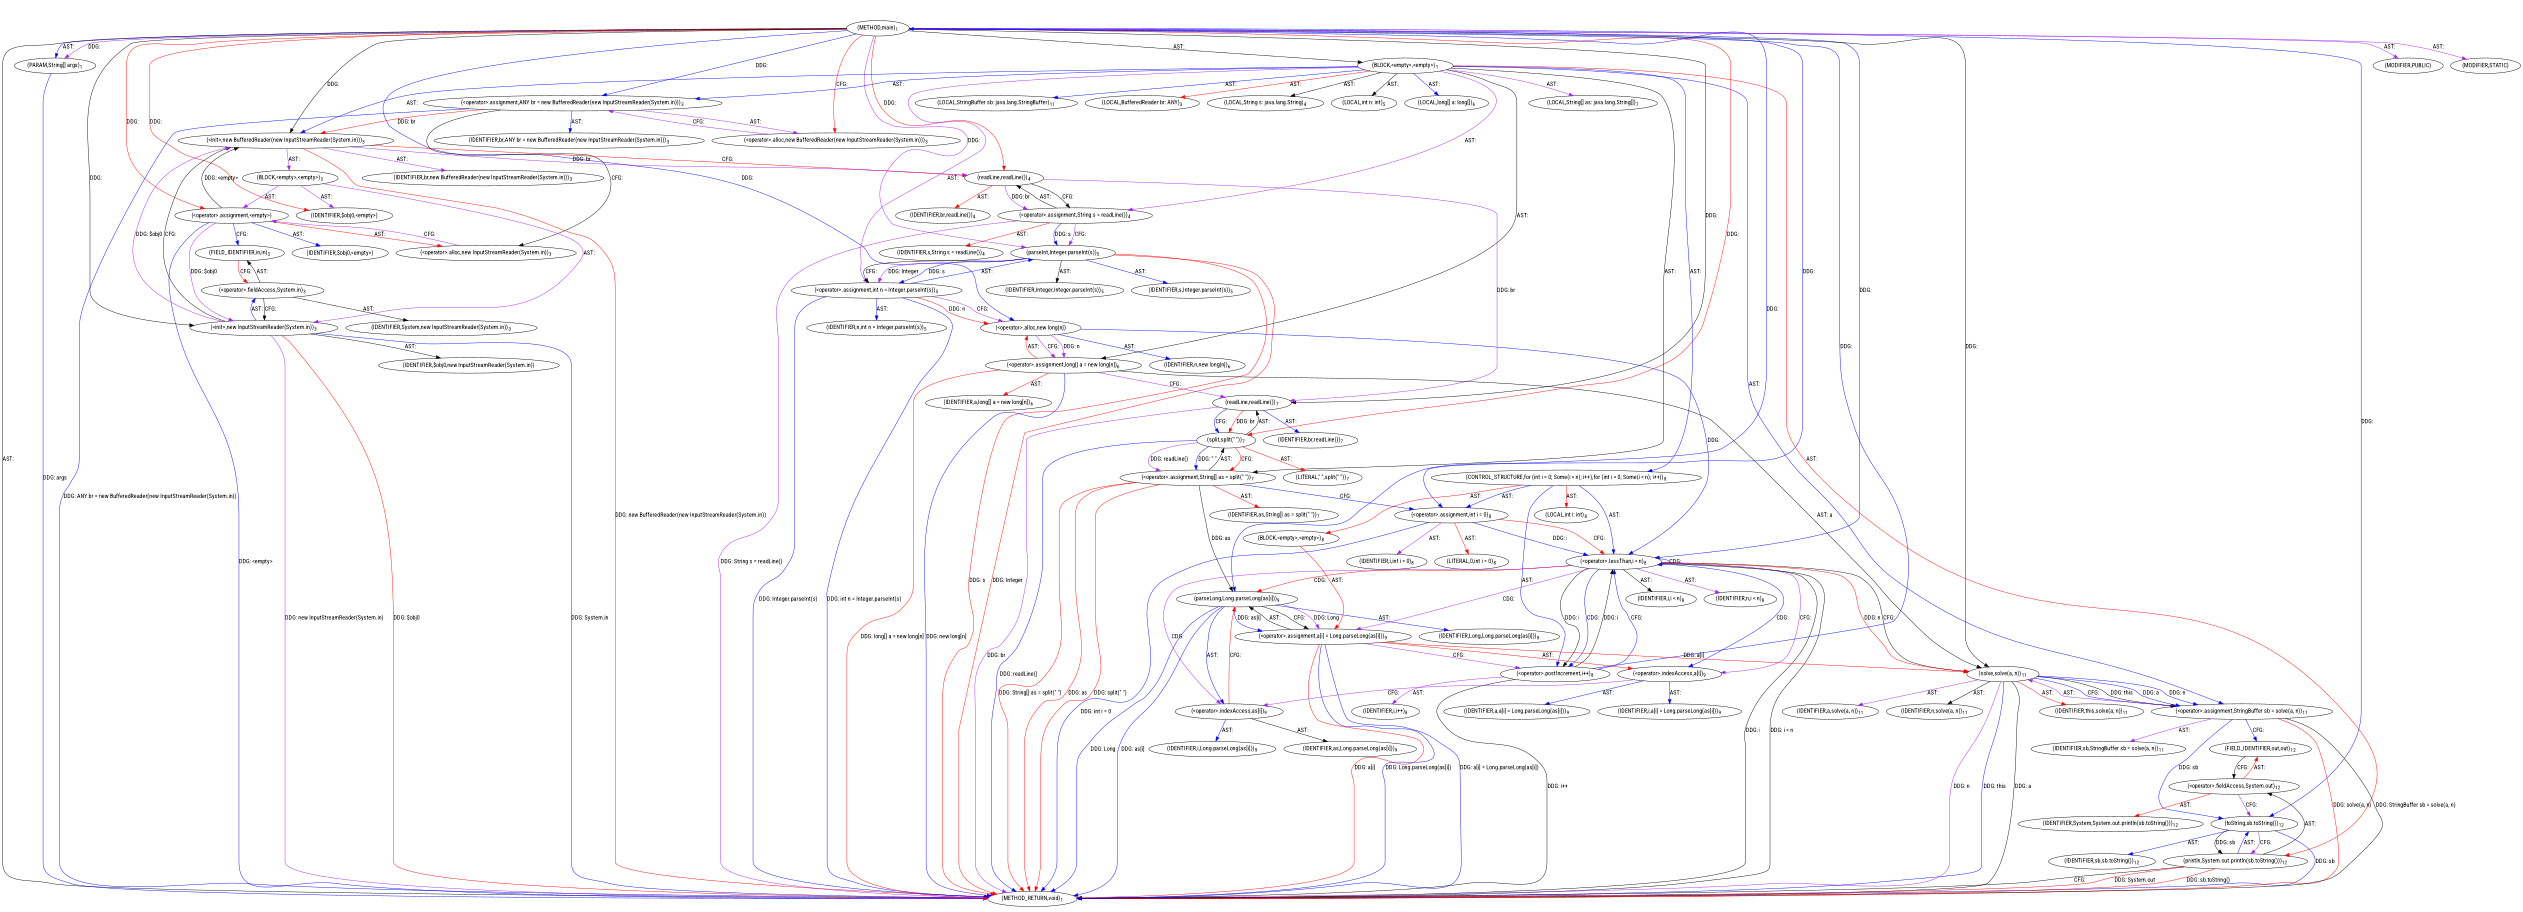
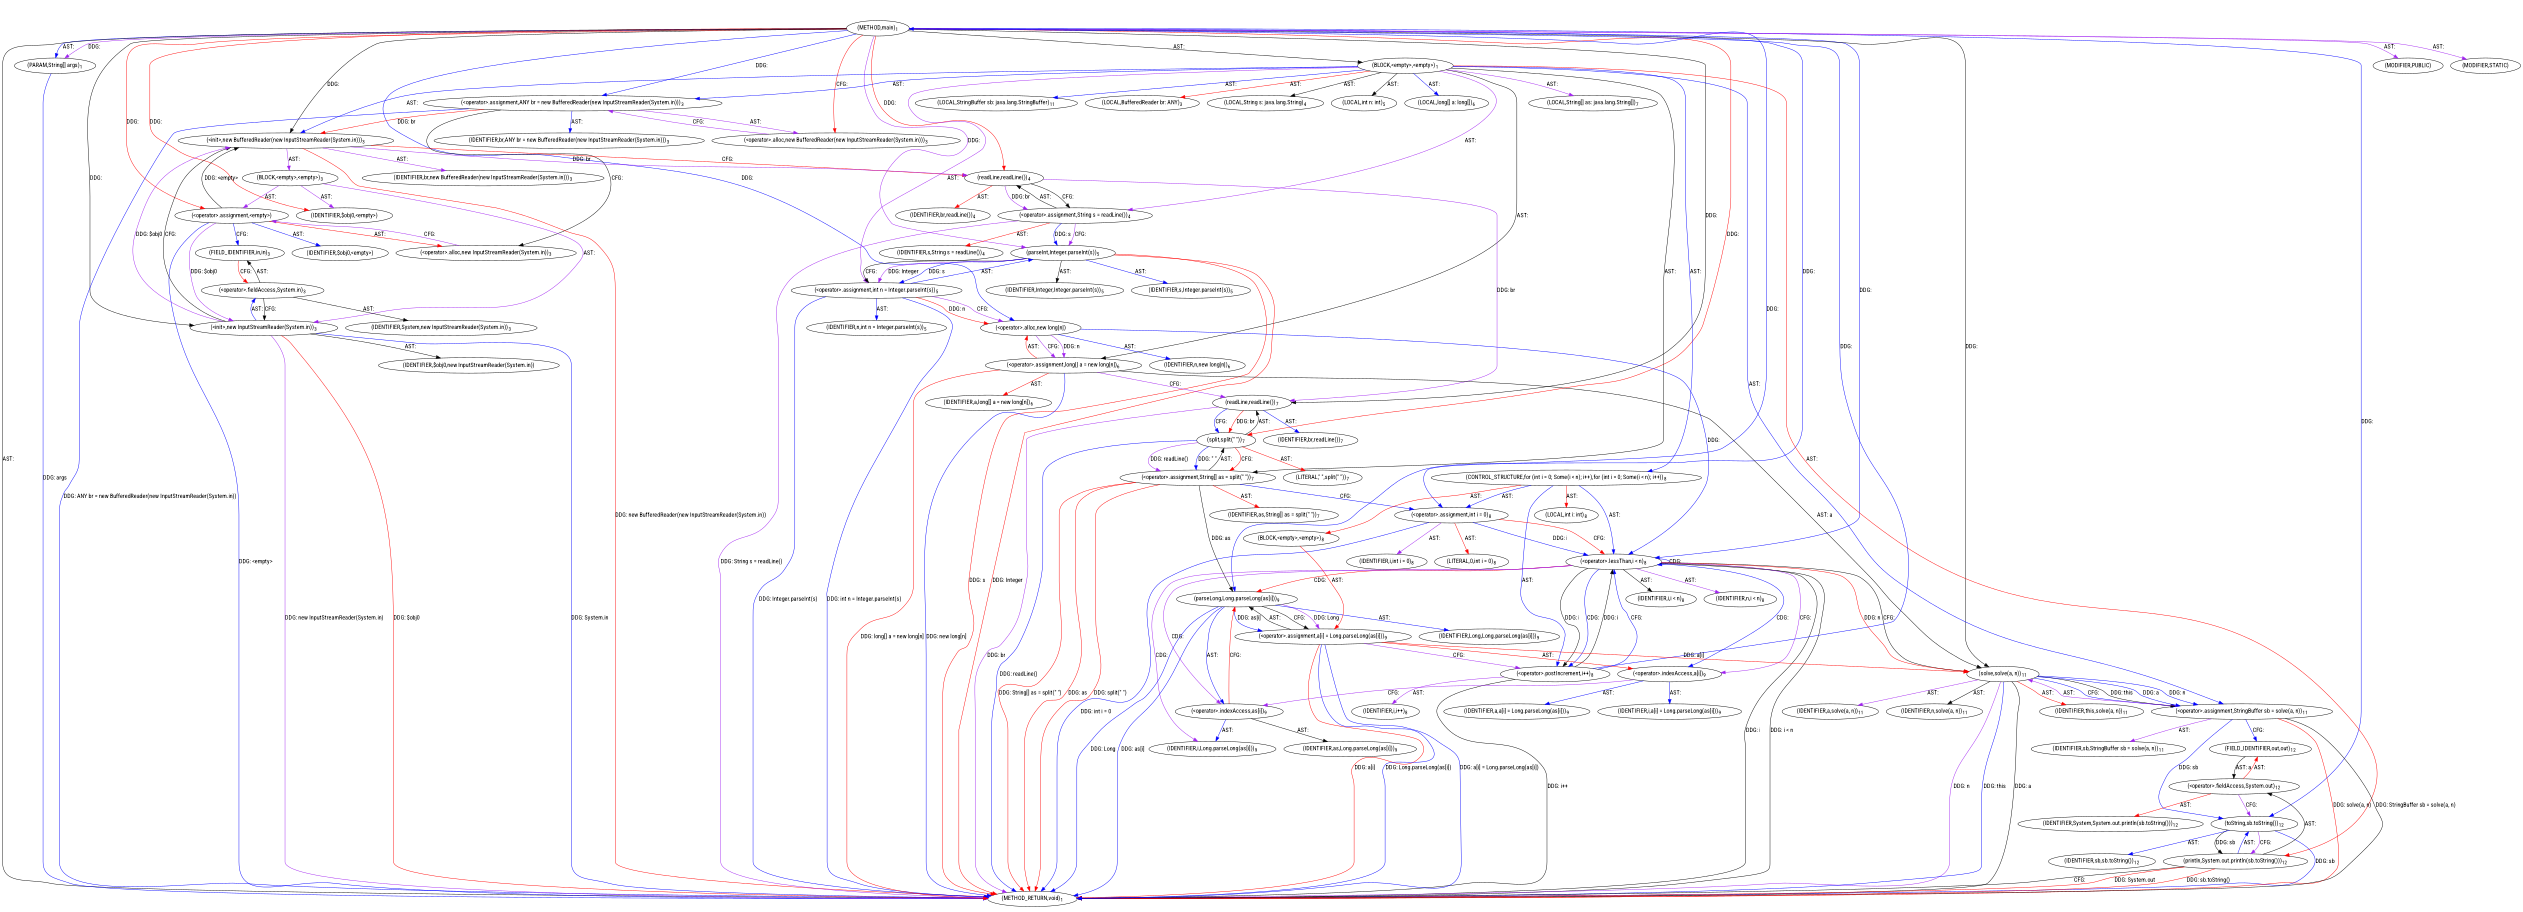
(1476, 599) -> (1254, 572)
(2244, 768) -> (2244, 768)
